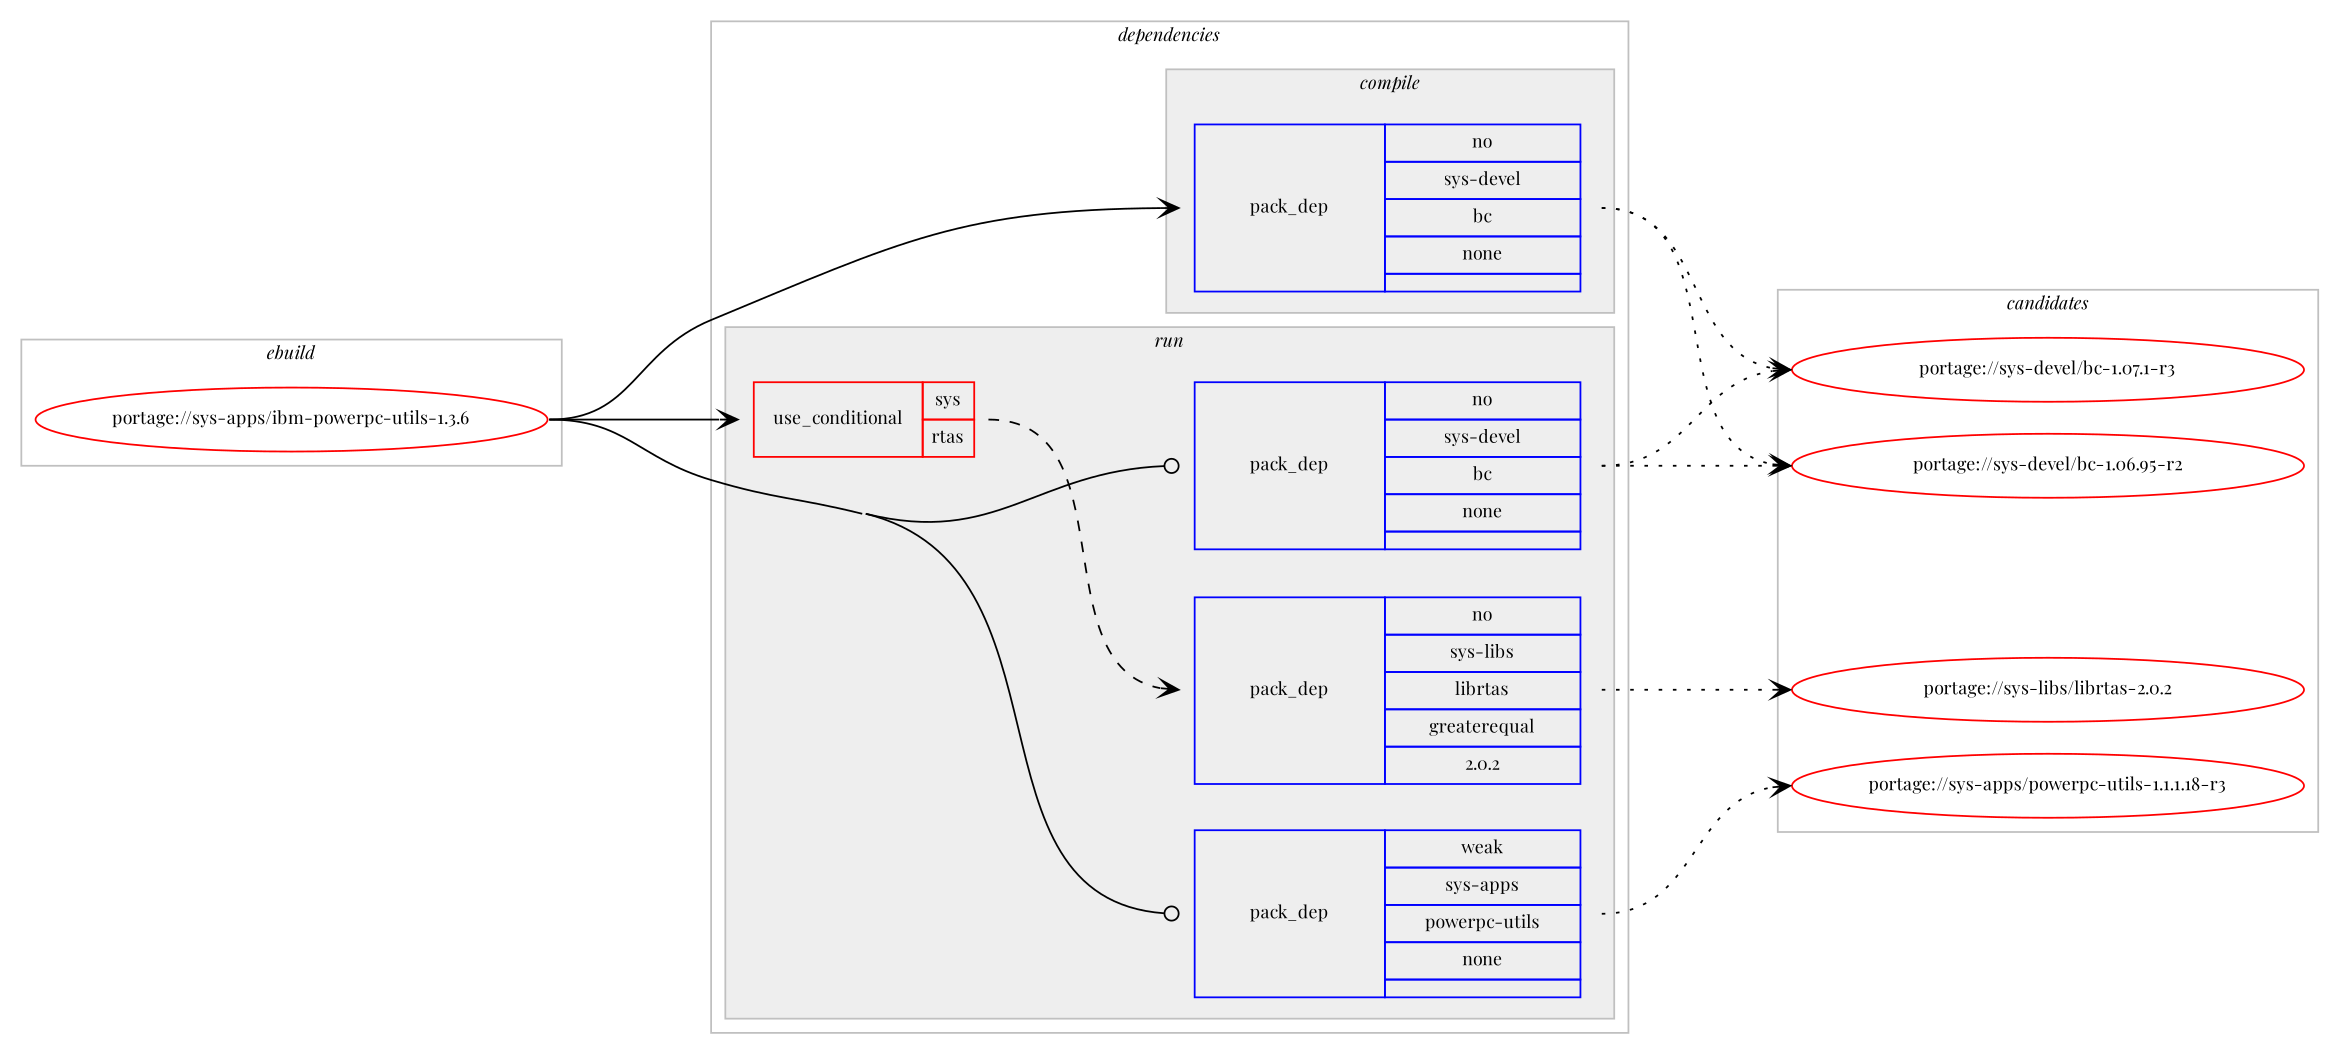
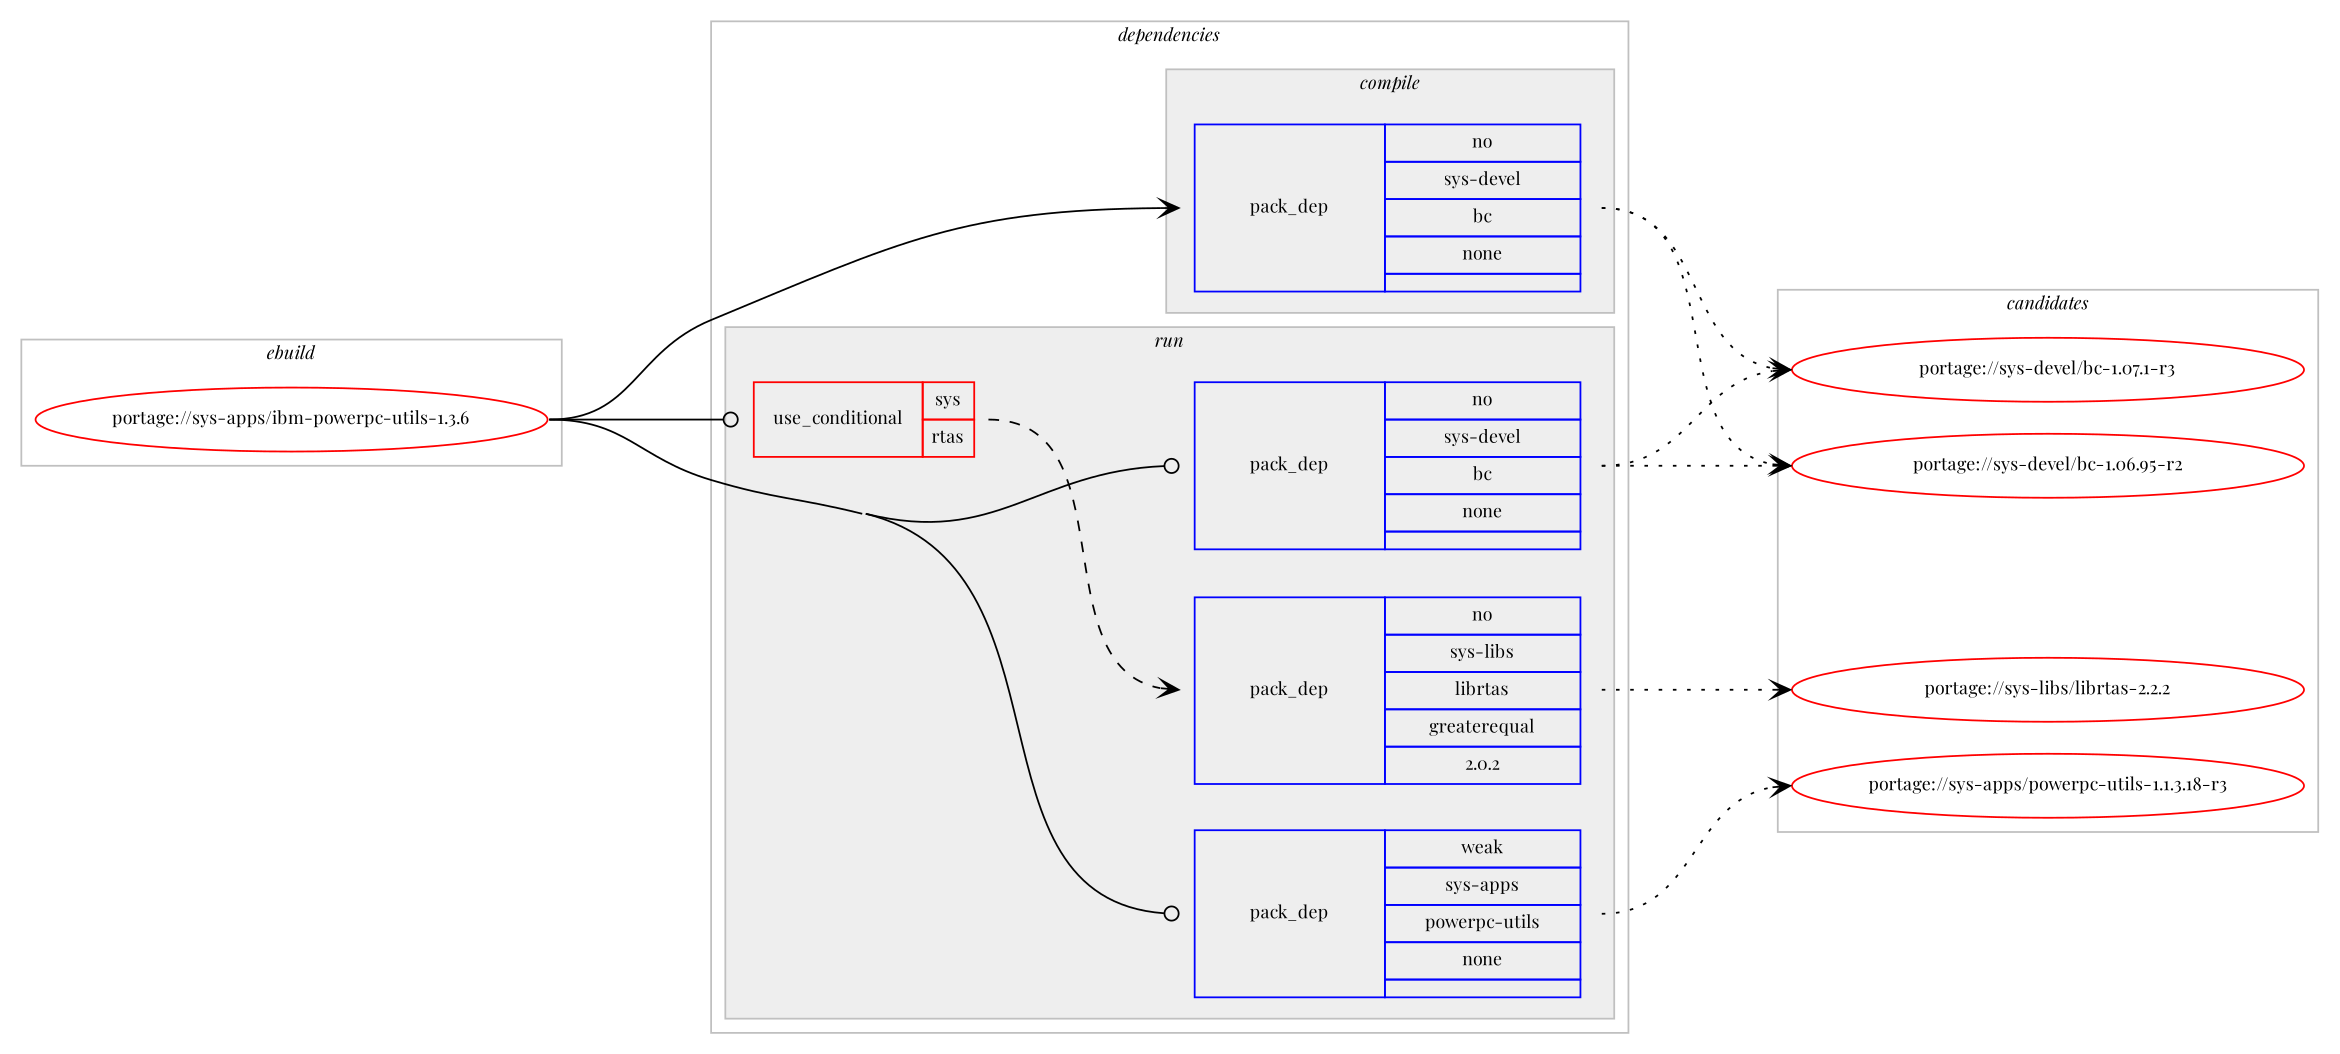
(634, 420) -> (636, 420)
(2048, 690) -> (2048, 690)
(2048, 786) -> (2048, 786)
